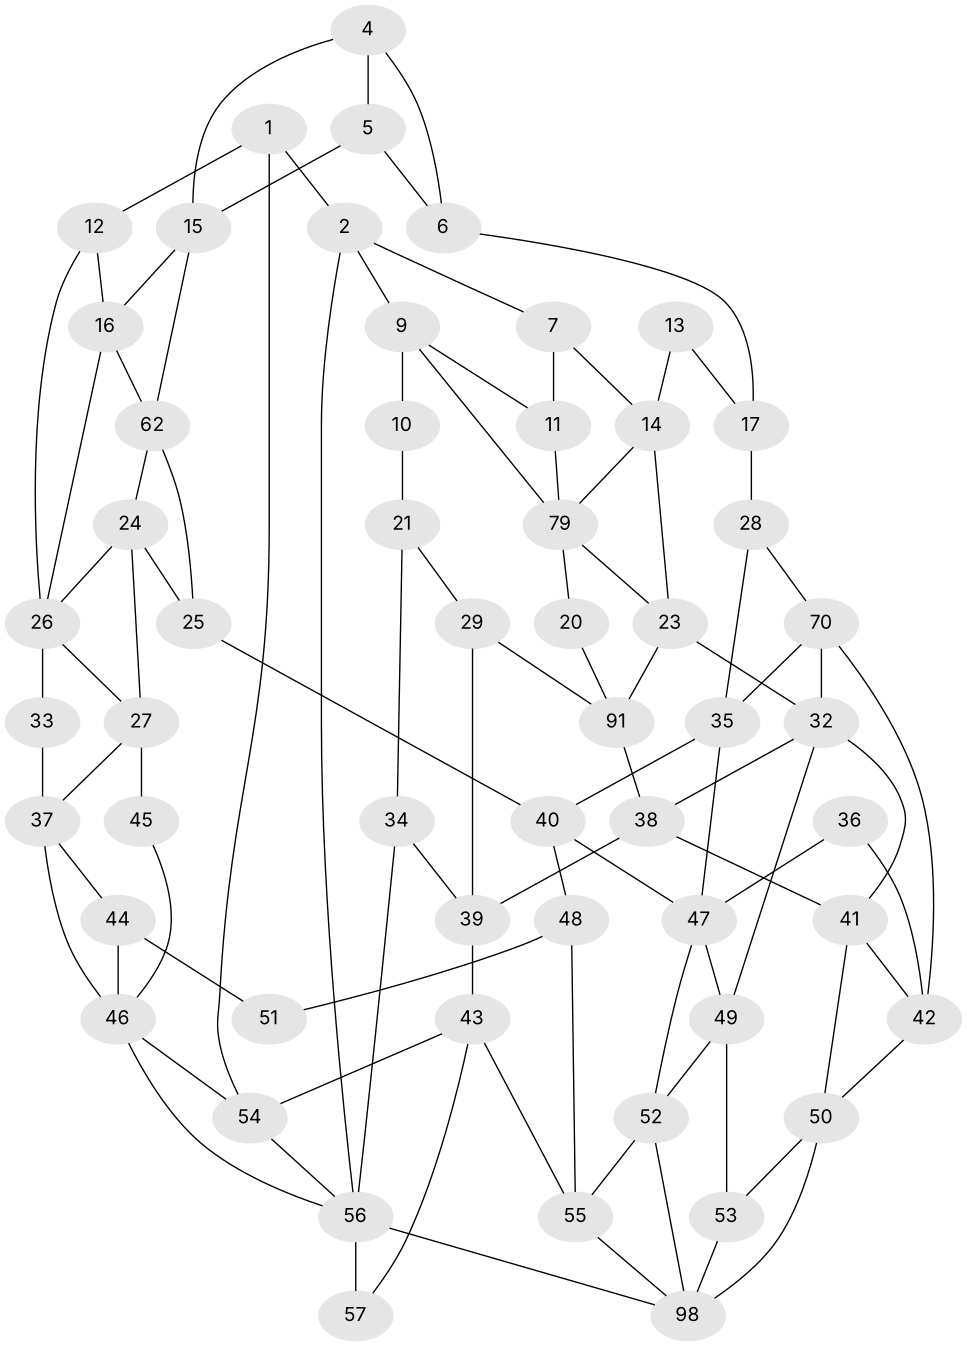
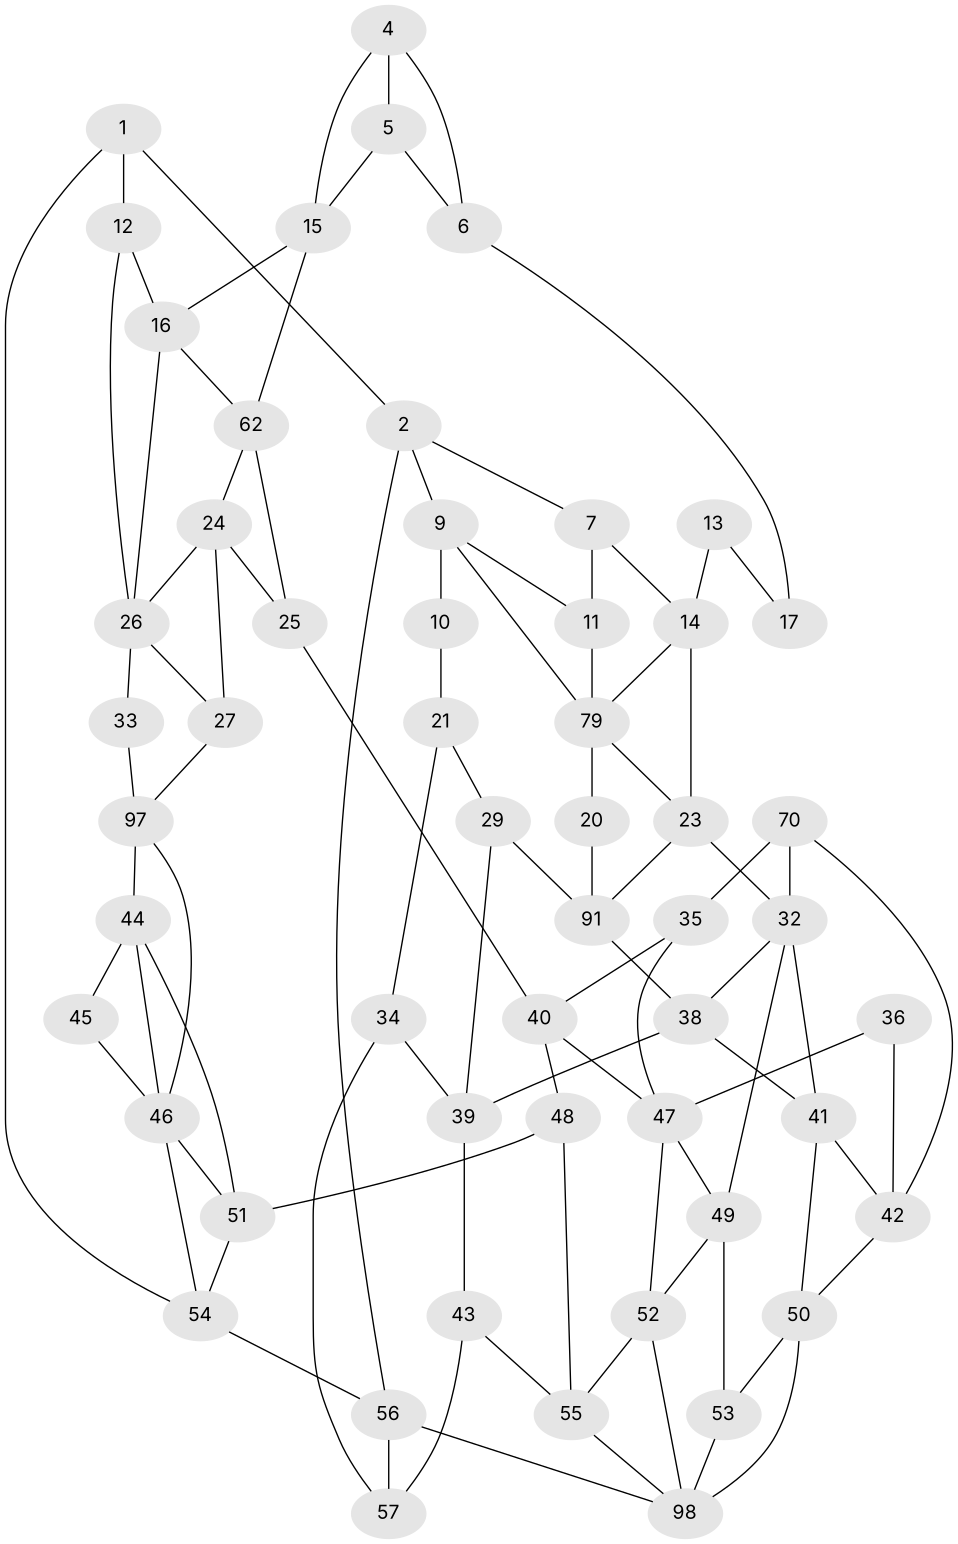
(751, 525) -> none
(141, 772) -> (107, 970)
(43, 821) -> (136, 821)
(377, 1019) -> (313, 1267)
(361, 1069) -> (219, 1266)
(206, 1147) -> (200, 1168)
